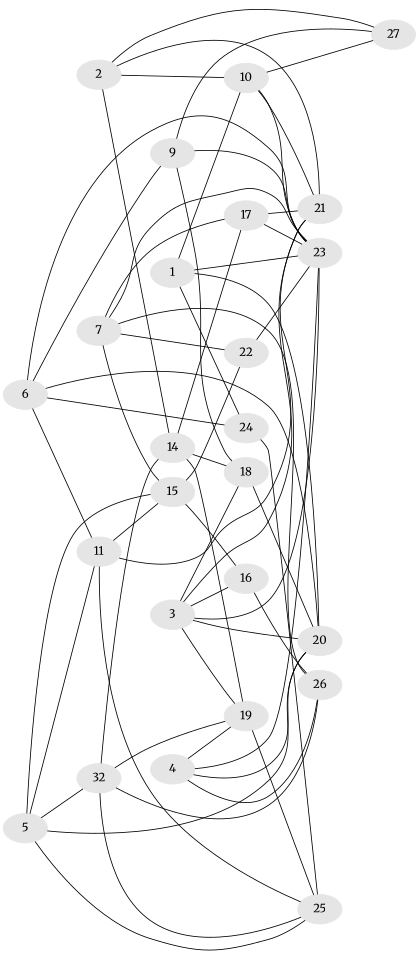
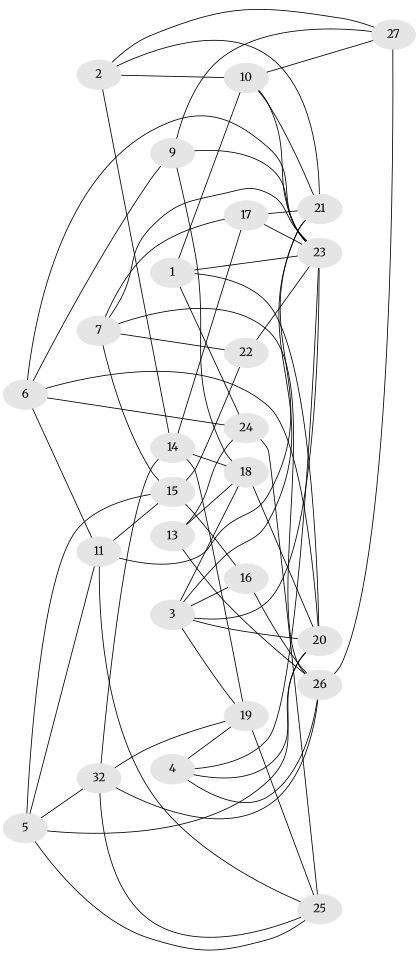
none -> (386, 365)
none -> (173, 536)
